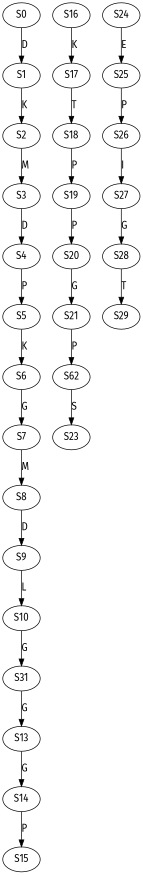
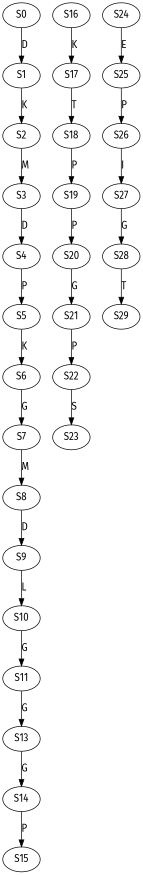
(71, 377) -> (71, 377)
(21, 679) -> (21, 679)
